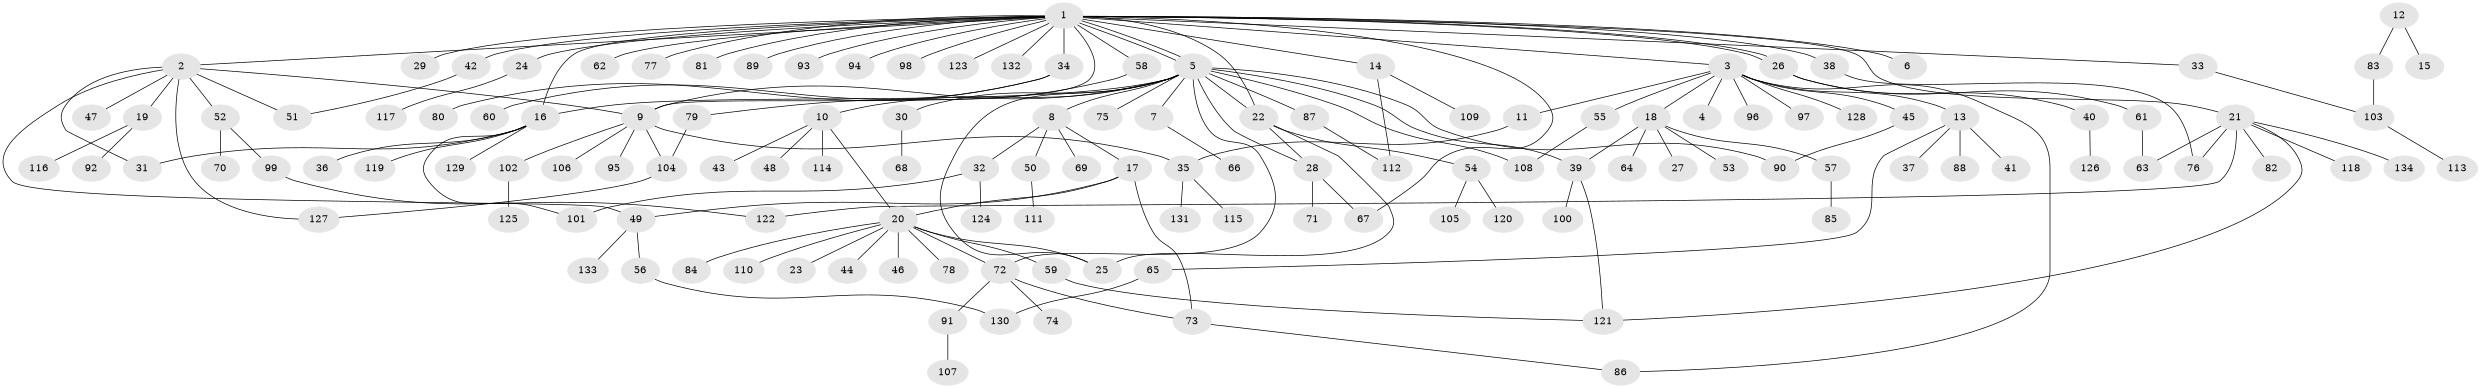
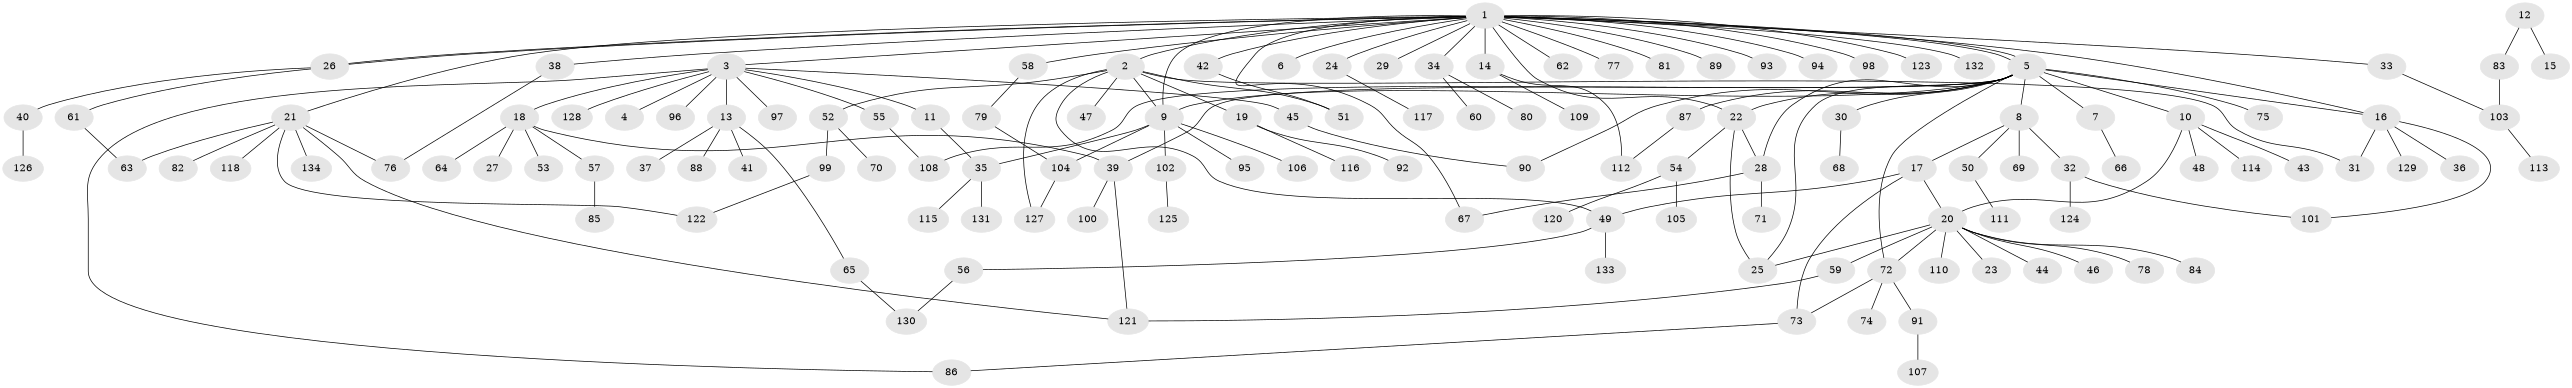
(375, 169) -> none
